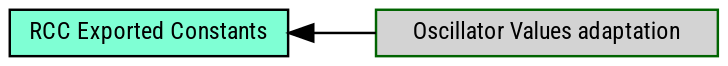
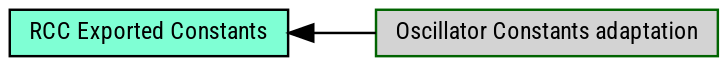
(547, 33) -> (547, 33)
